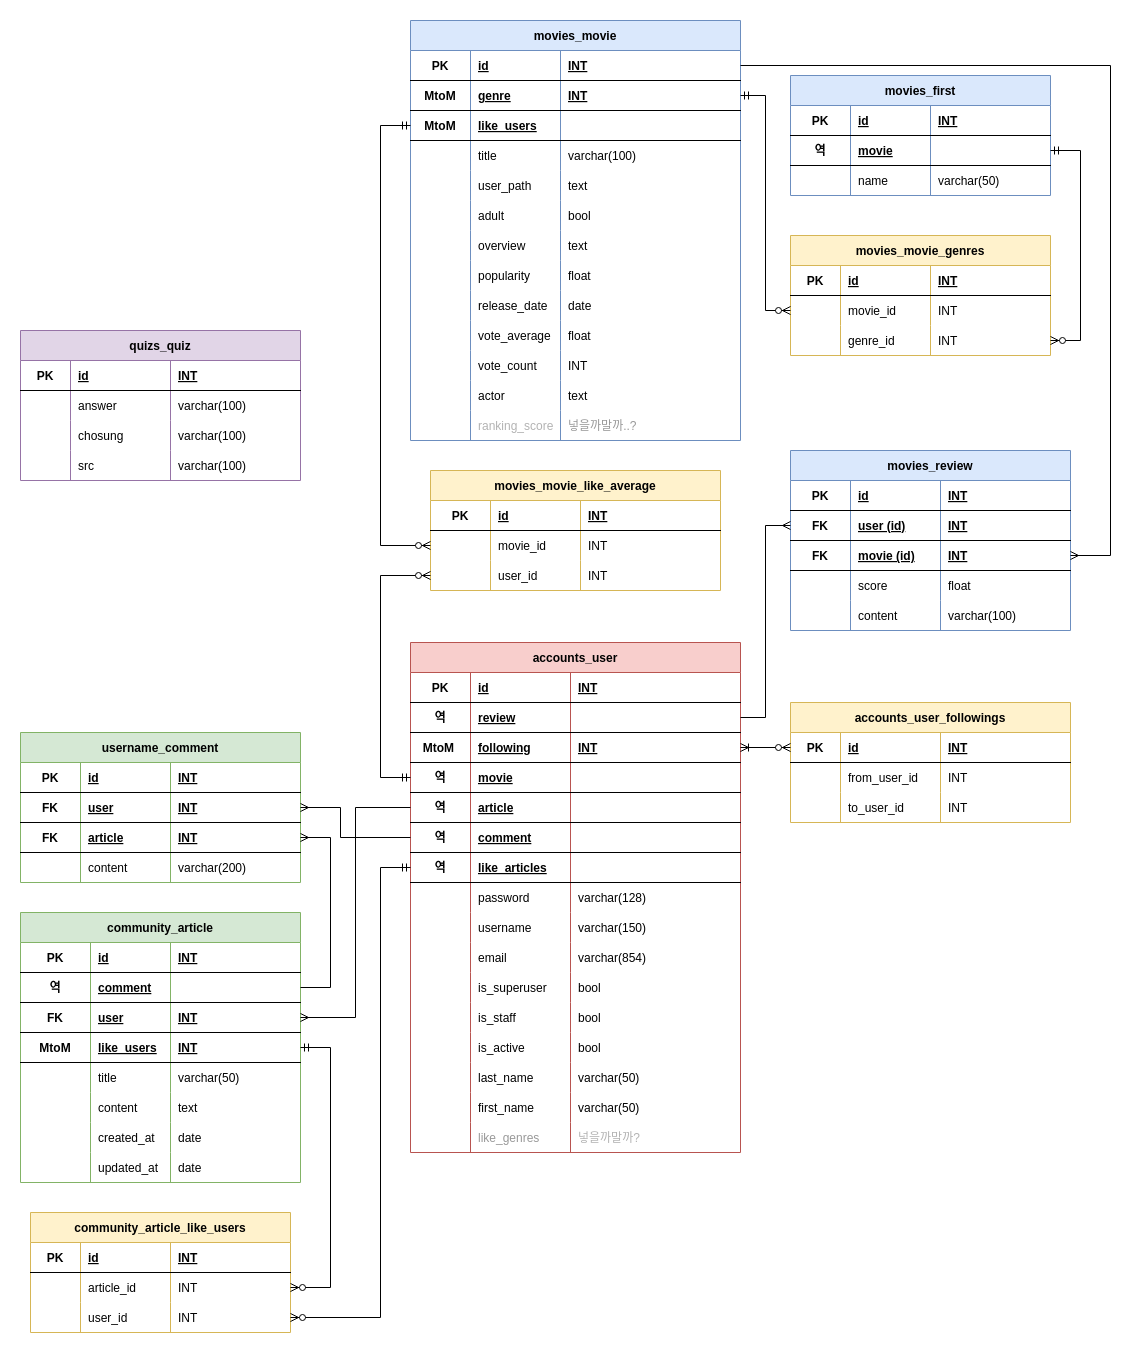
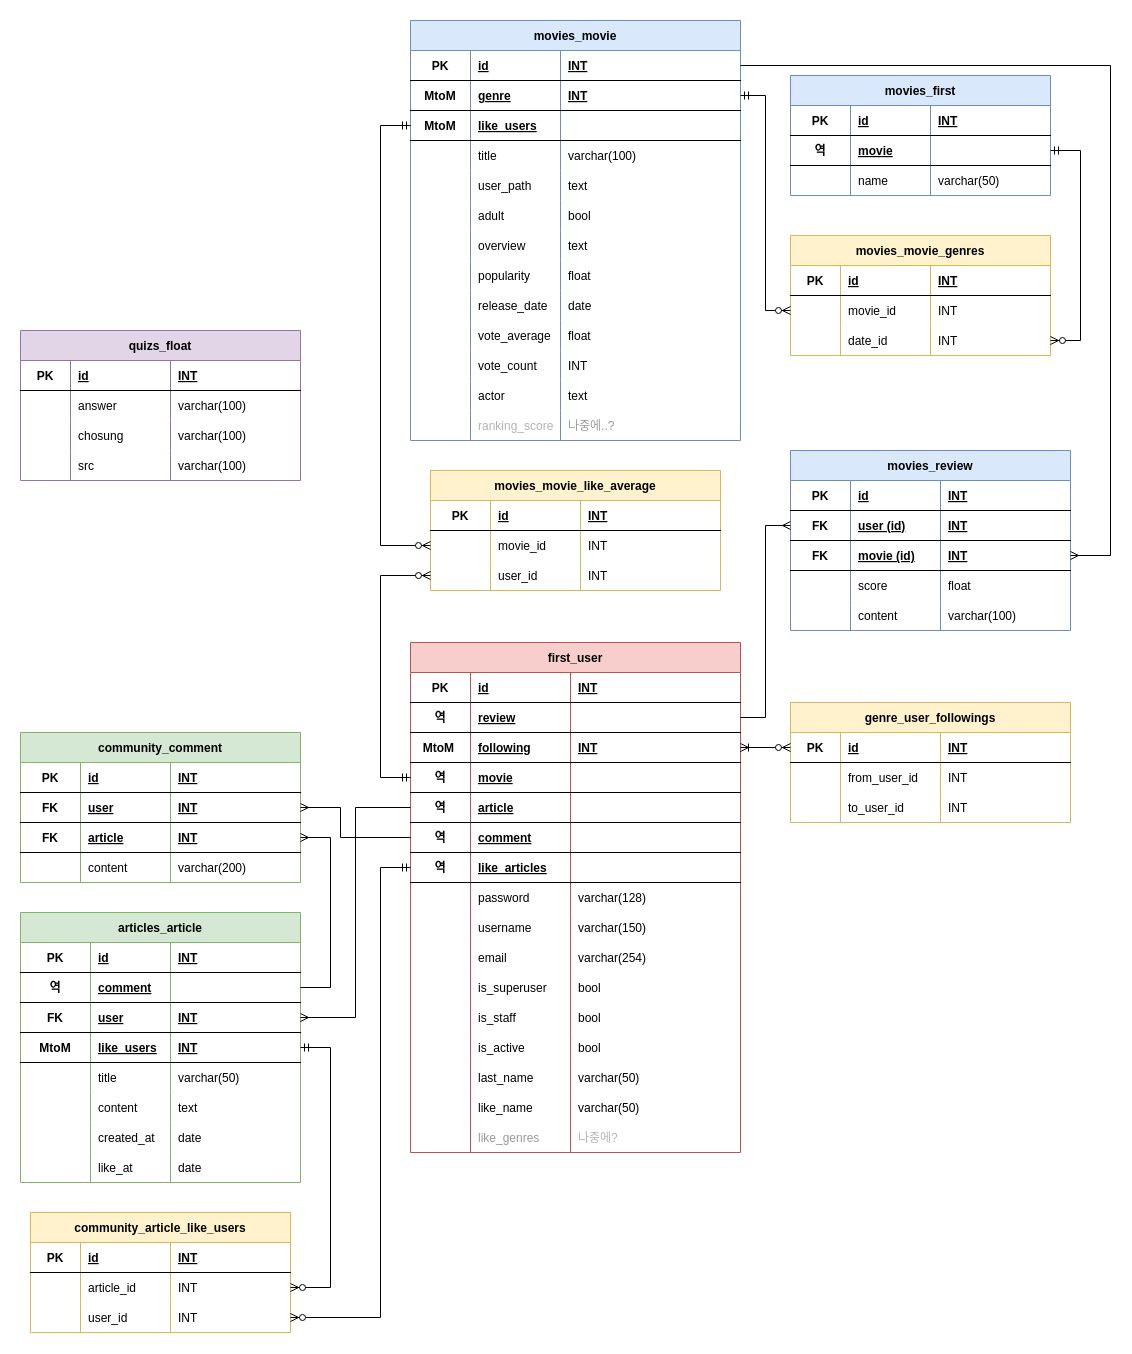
(873, 341) -> (870, 341)
(160, 346) -> (160, 346)
(605, 426) -> (593, 426)
(575, 658) -> (575, 658)
(930, 718) -> (930, 718)
(160, 748) -> (160, 748)
(160, 928) -> (160, 928)
(618, 958) -> (618, 958)
(510, 1108) -> (505, 1108)
(611, 1138) -> (599, 1138)
(132, 1168) -> (118, 1168)
